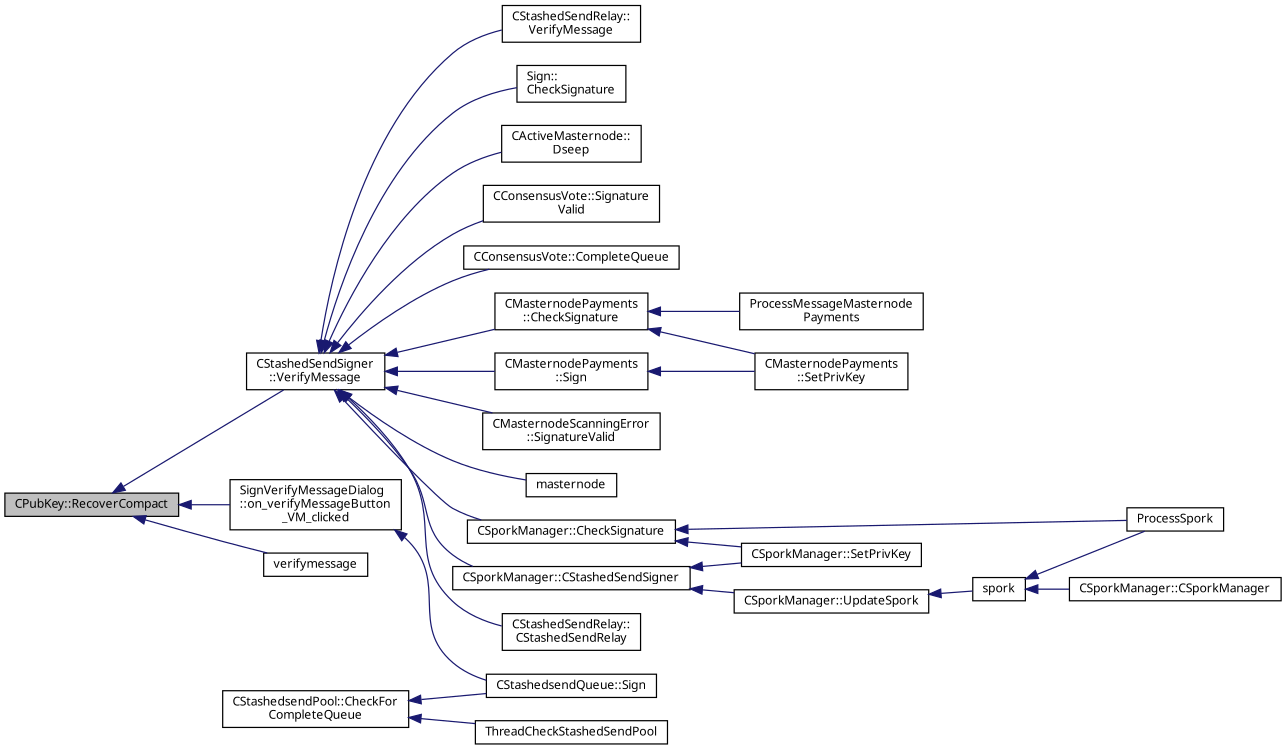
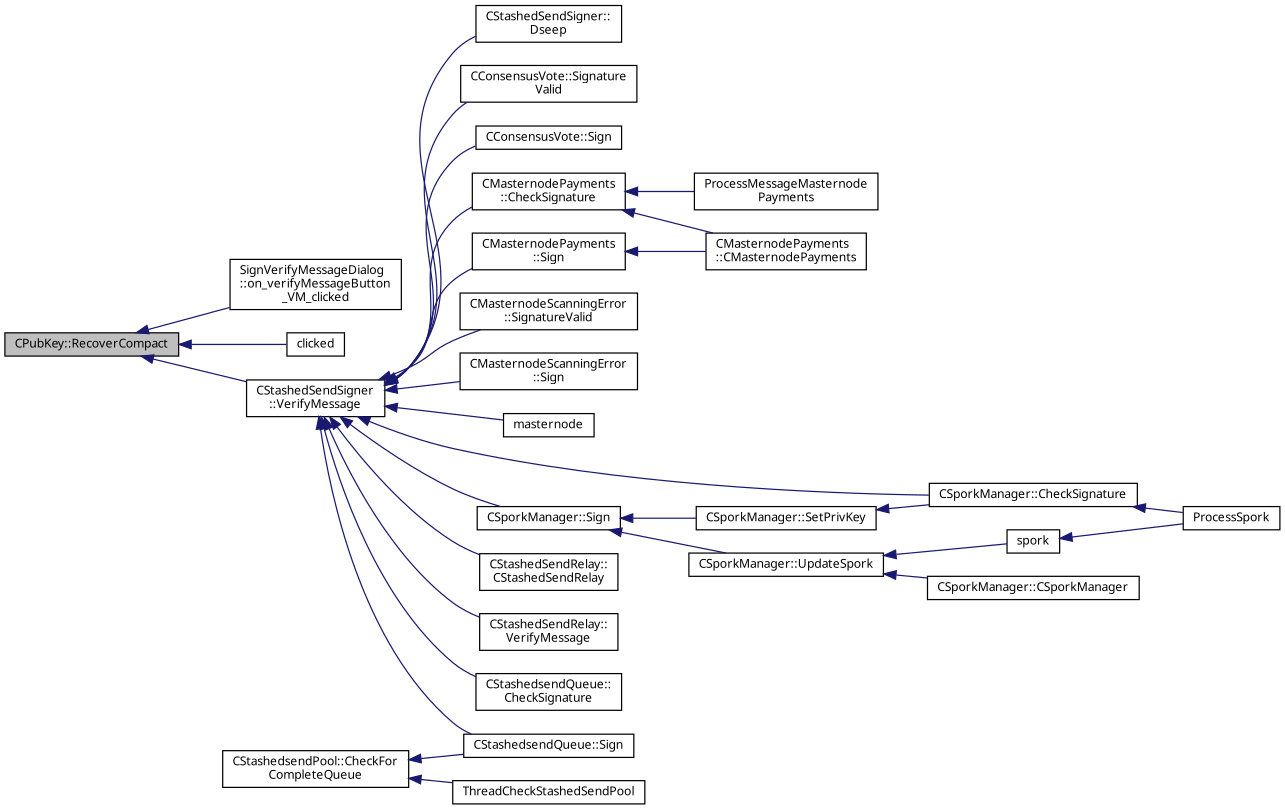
(571, 84) -> (549, 692)
(571, 144) -> (549, 24)
(571, 258) -> (549, 138)
none -> (549, 371)
(831, 371) -> (786, 251)
(715, 544) -> (909, 507)
(316, 565) -> (316, 344)
(571, 578) -> (549, 518)
(1054, 589) -> (912, 577)
(430, 619) -> (367, 597)
